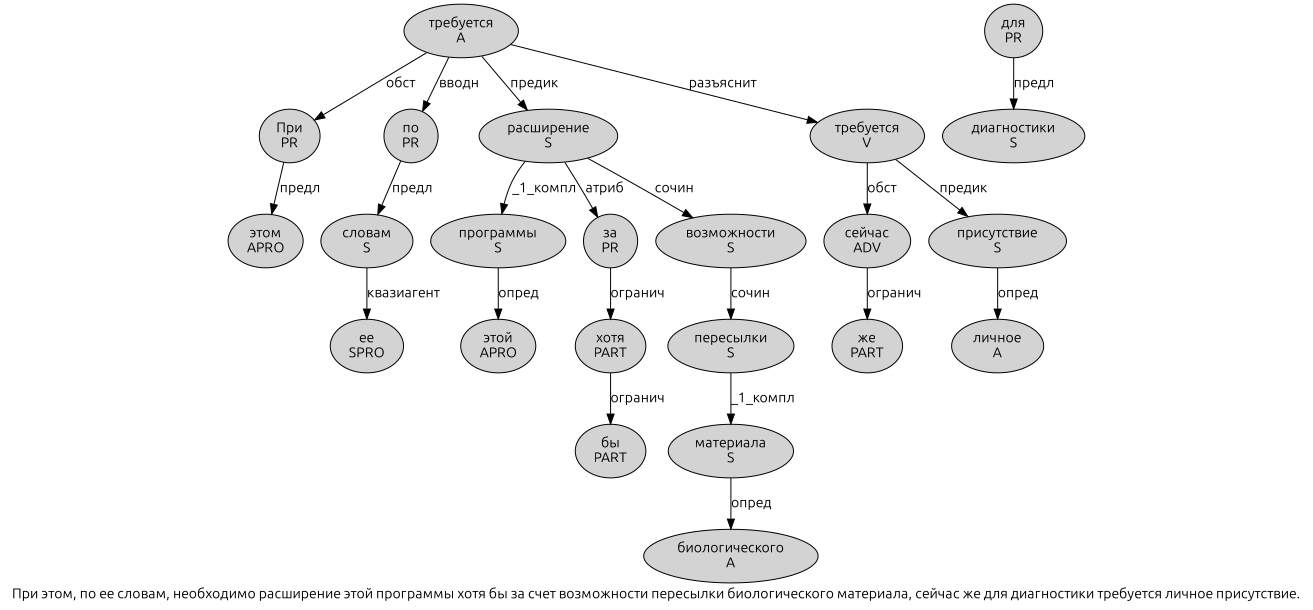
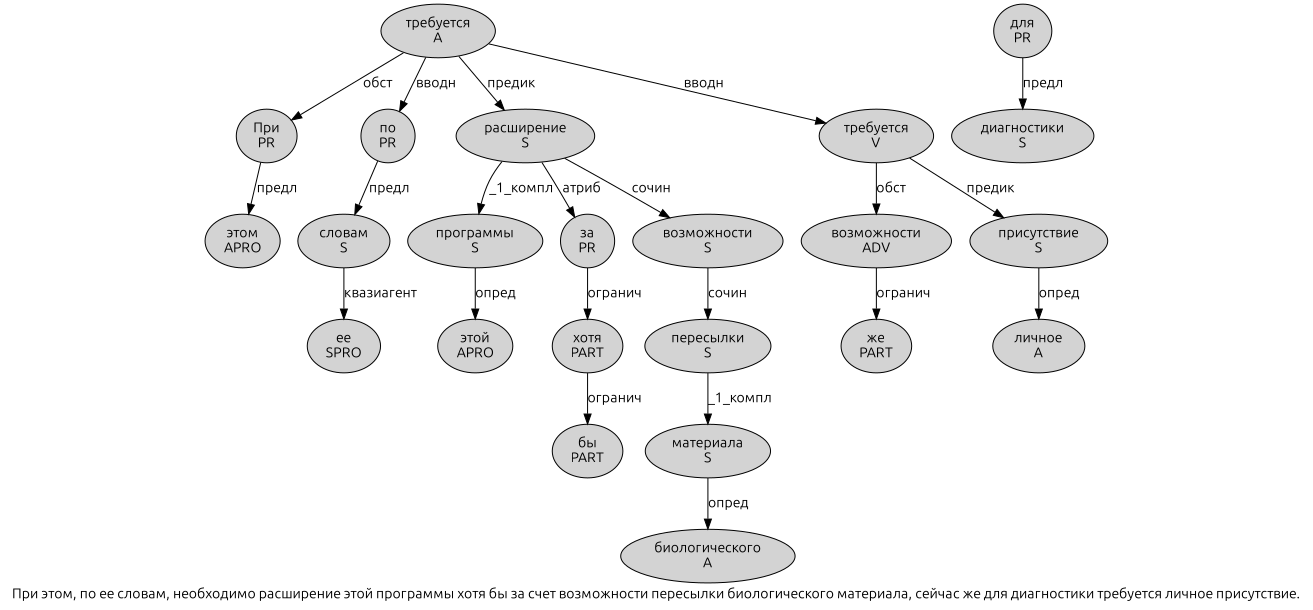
(723, 83) -> (704, 83)
(867, 241) -> (876, 241)
